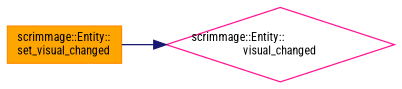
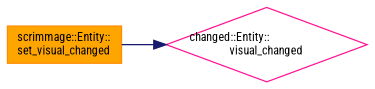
(280, 45) -> (267, 45)
